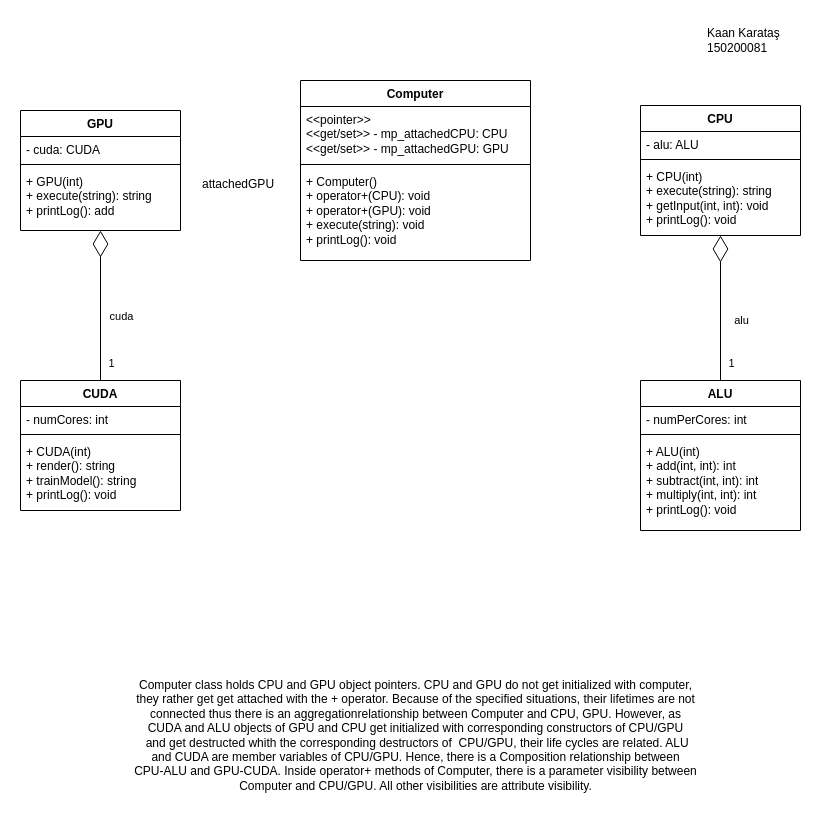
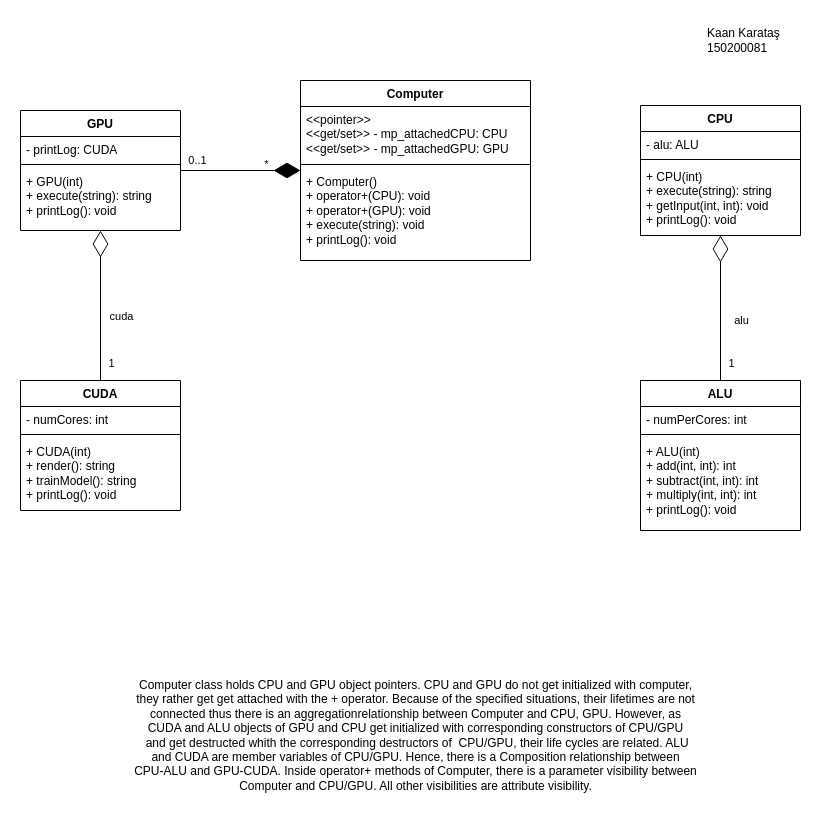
(62, 151) -> (74, 151)
none -> (228, 171)
(236, 183) -> none
(102, 204) -> (102, 204)
